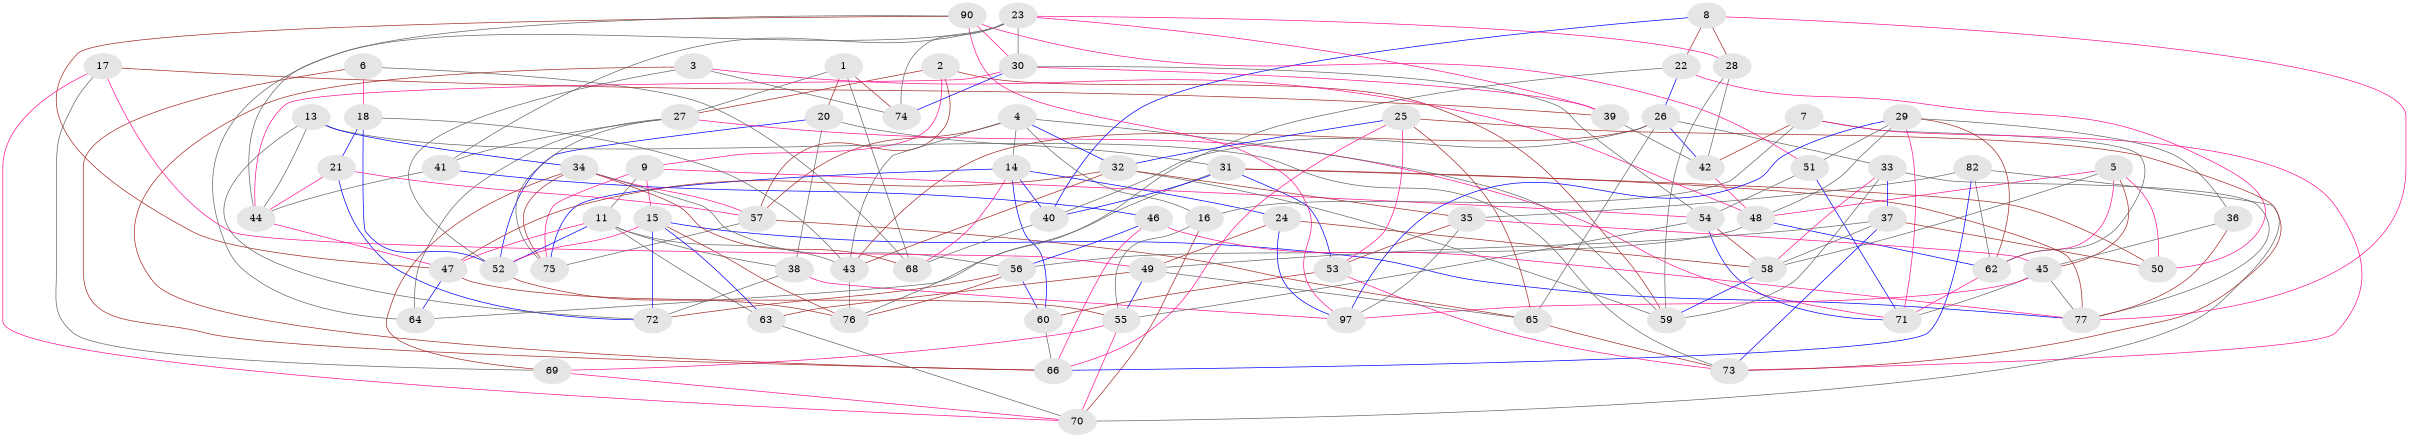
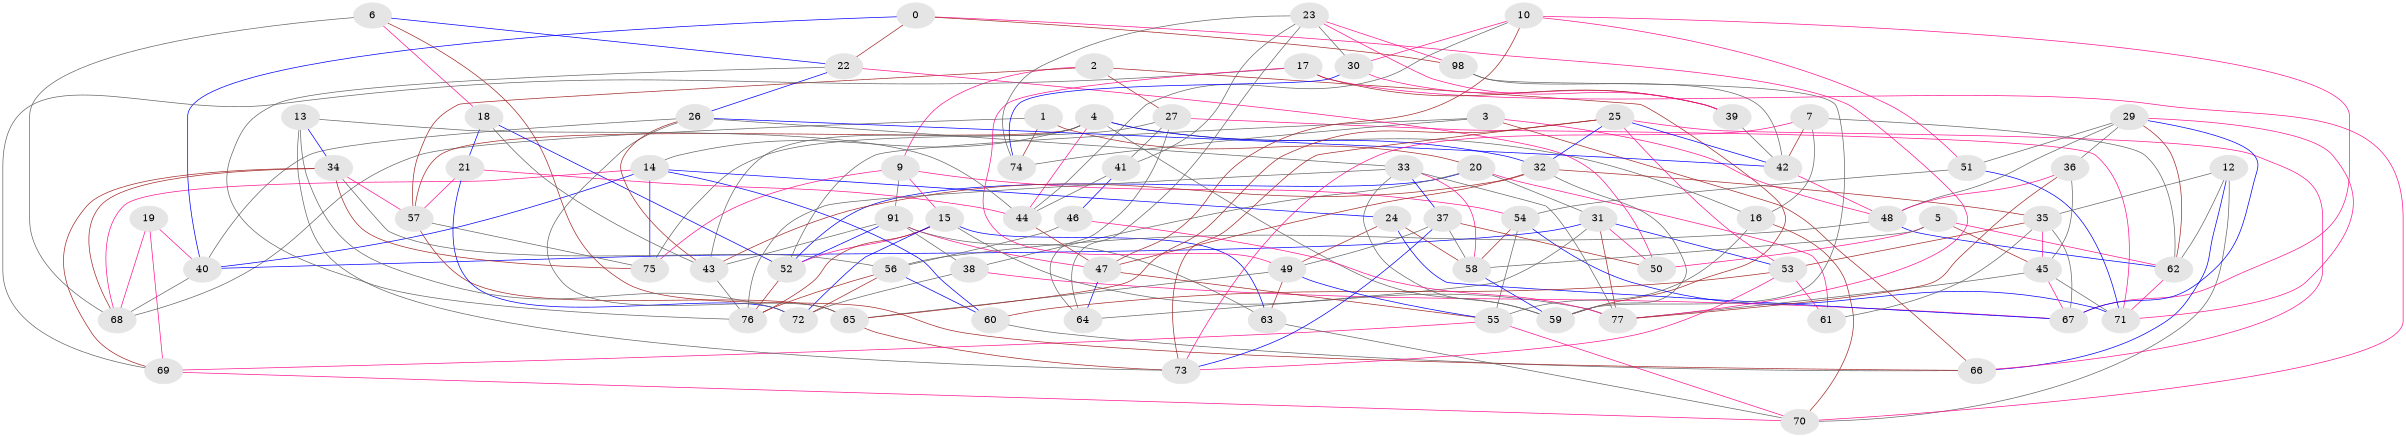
(967, 16) -> (1524, 16)
(1707, 16) -> (916, 16)
none -> (608, 41)
(1732, 66) -> (1458, 66)
(1384, 76) -> none
(692, 84) -> (1058, 168)
(755, 94) -> none
none -> (1689, 140)
(1973, 168) -> (2229, 168)
none -> (1211, 178)
(1943, 192) -> (1978, 192)
(1883, 193) -> (1627, 244)
none -> (149, 219)
(602, 219) -> (894, 219)
(321, 236) -> (1062, 244)
(1073, 250) -> (984, 247)
(1402, 264) -> (1208, 303)
(1093, 289) -> none
(1346, 320) -> (2069, 320)
none -> (1827, 320)
